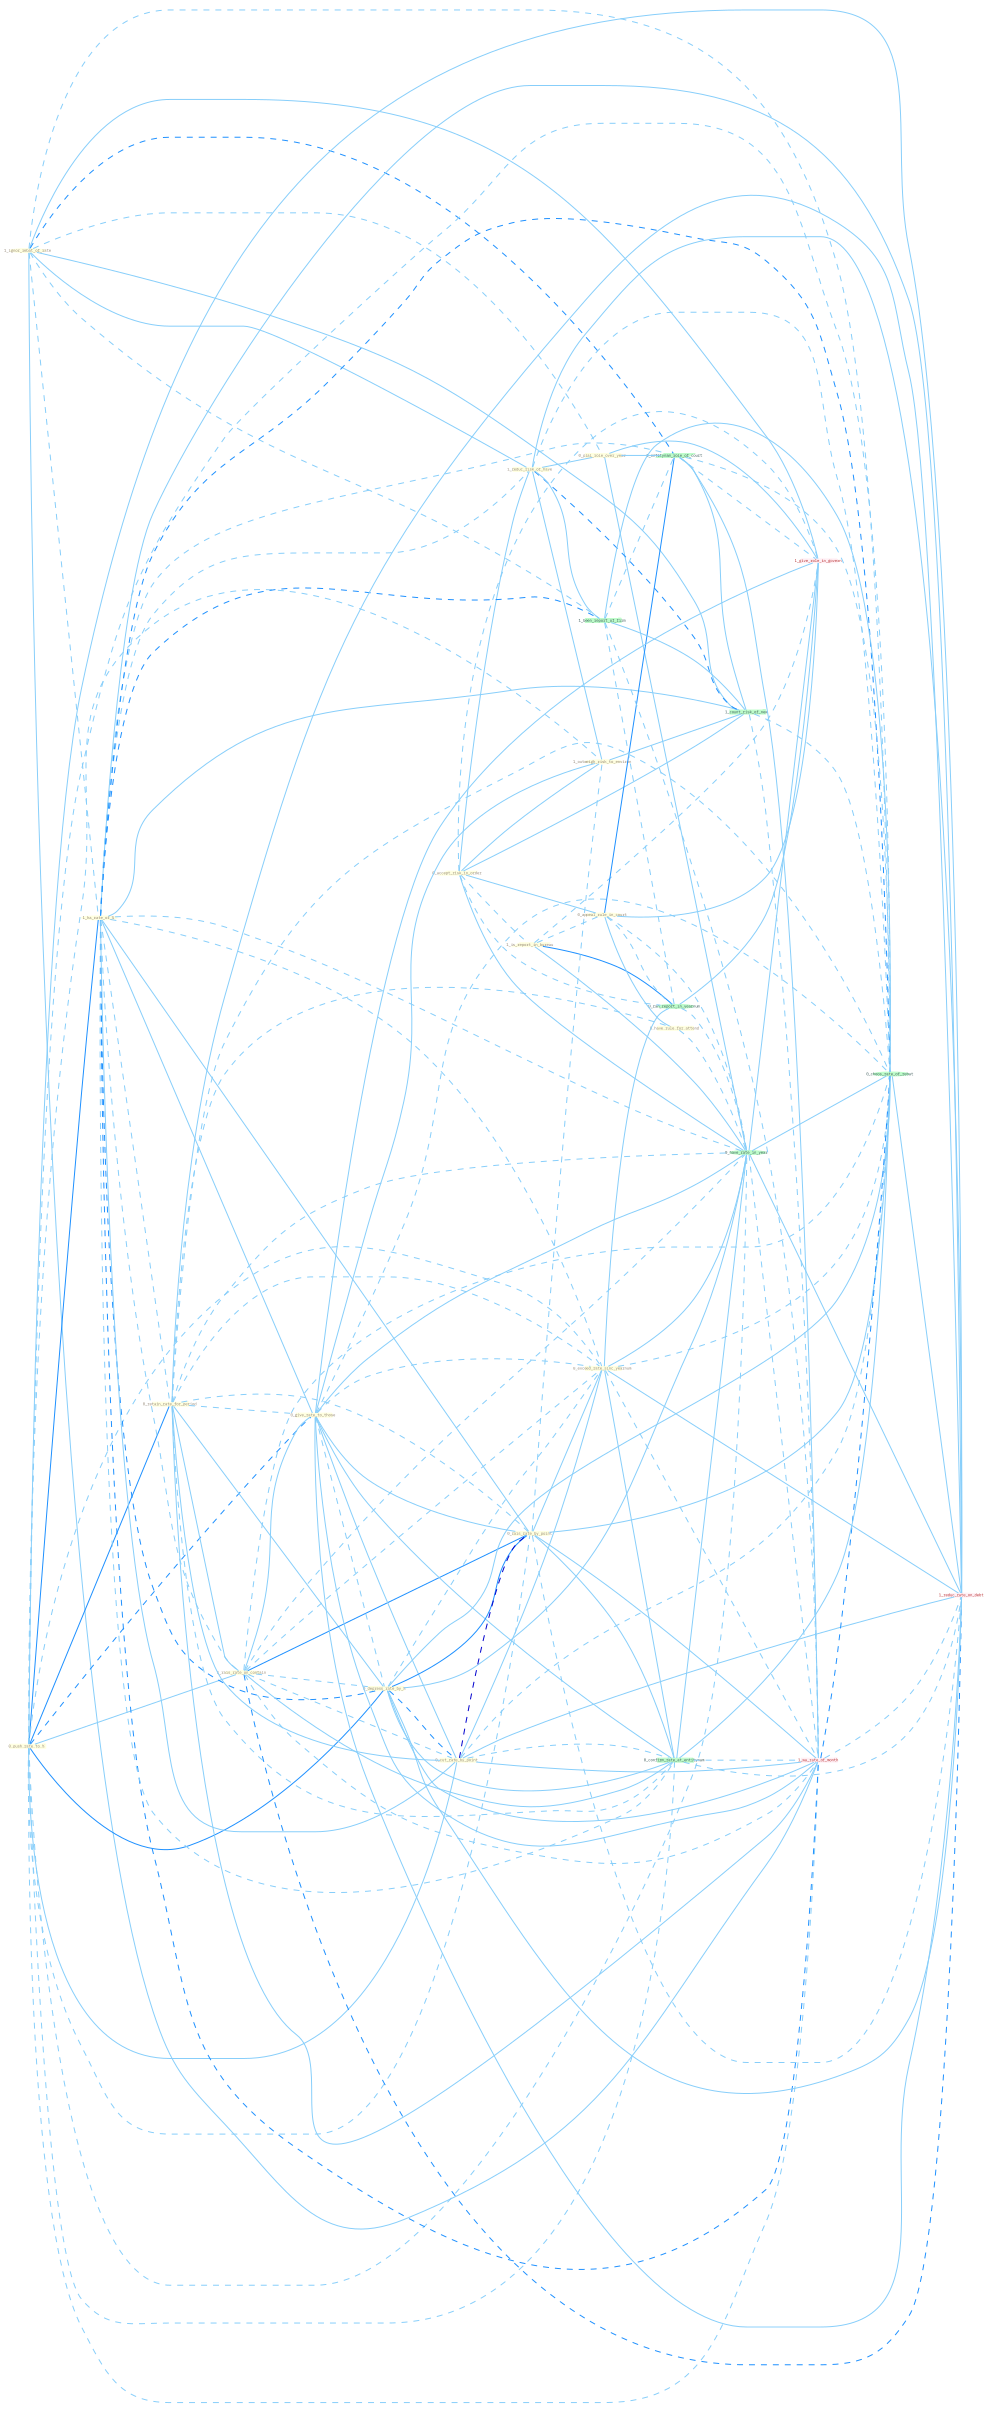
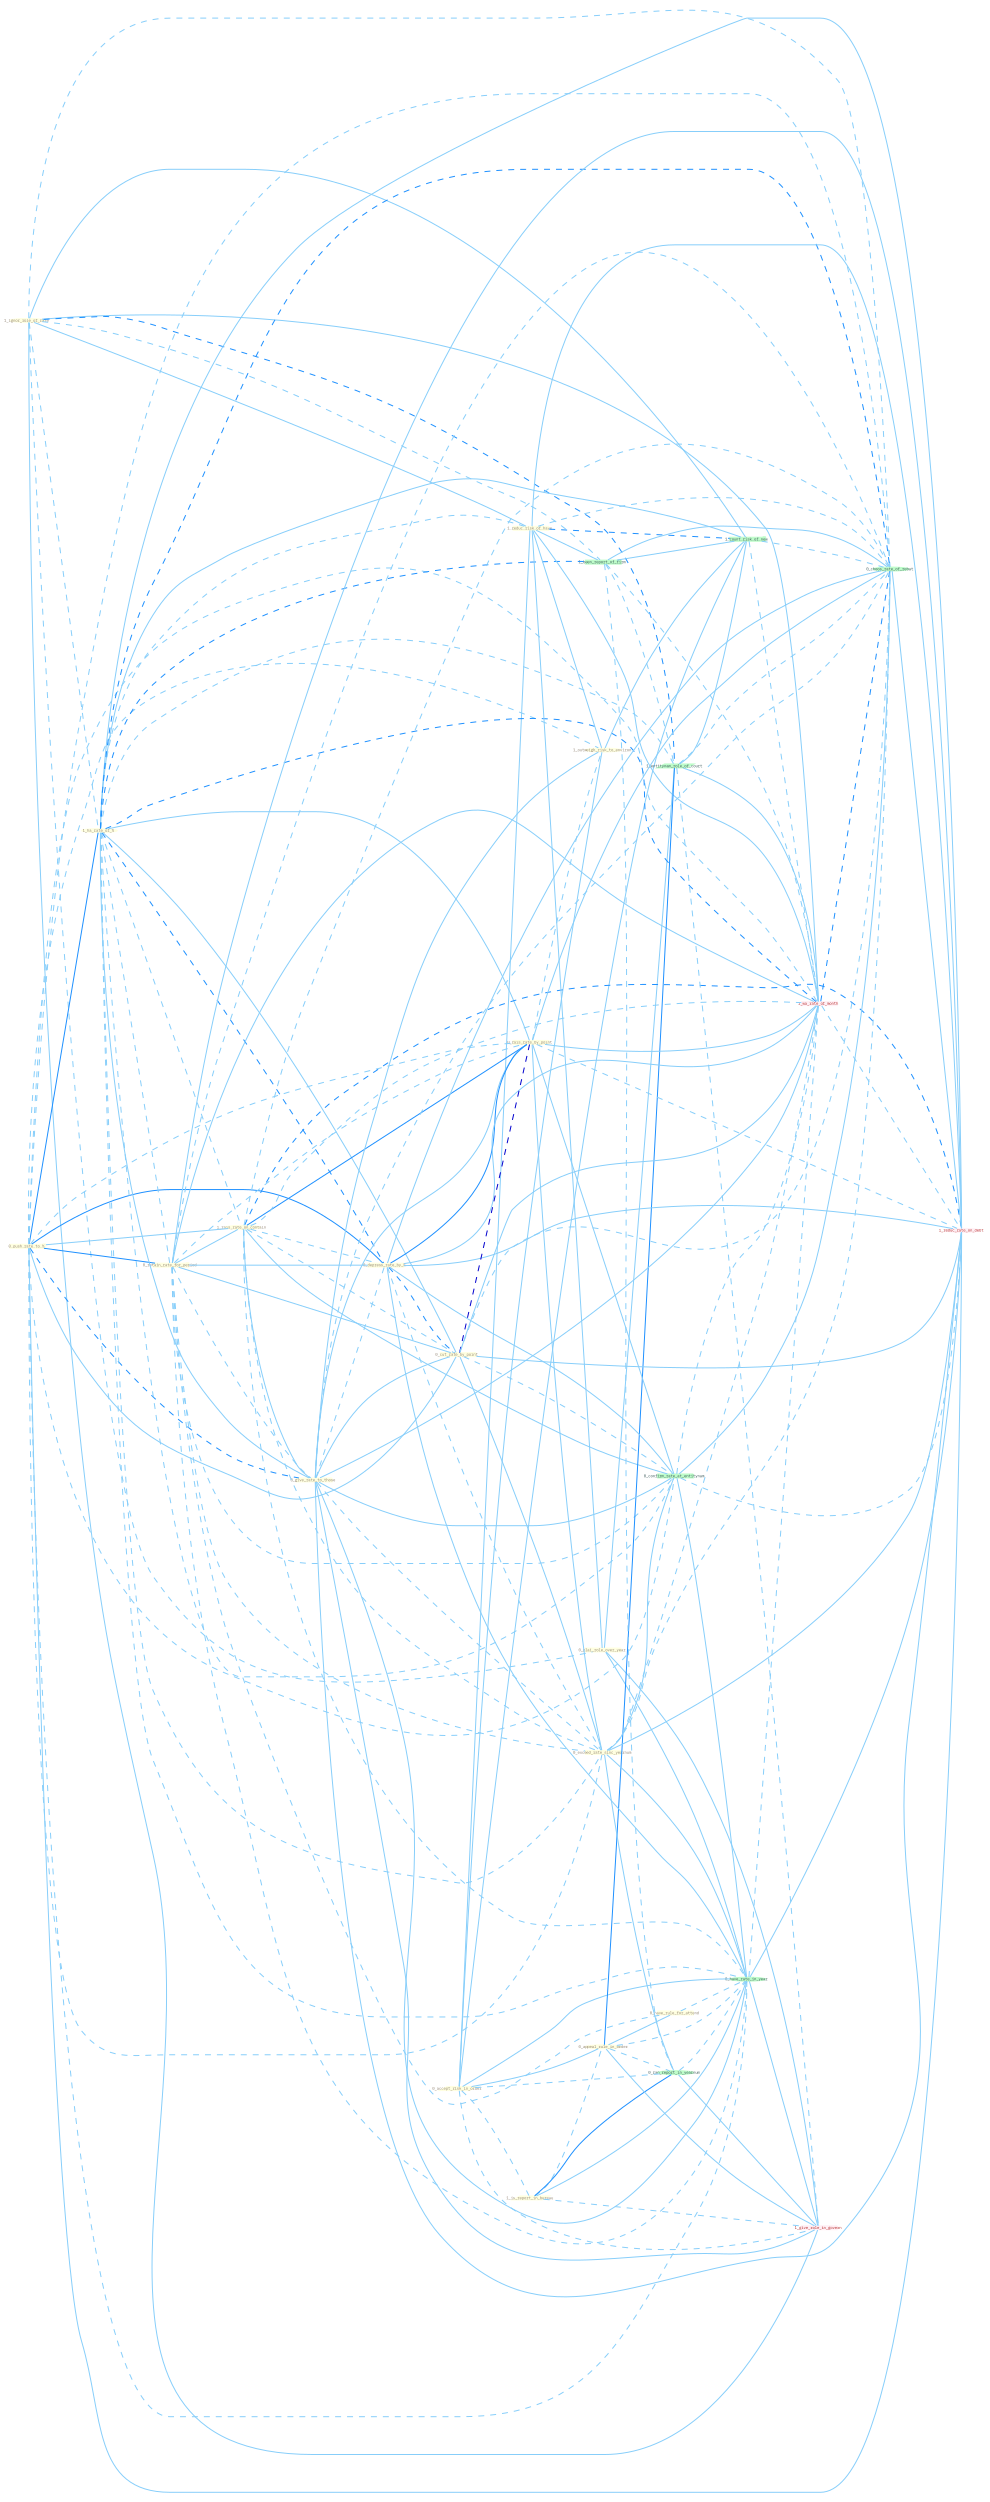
(28, 251) -> (28, 320)
none -> (661, 782)
(603, 915) -> (603, 2047)
(819, 1113) -> none
